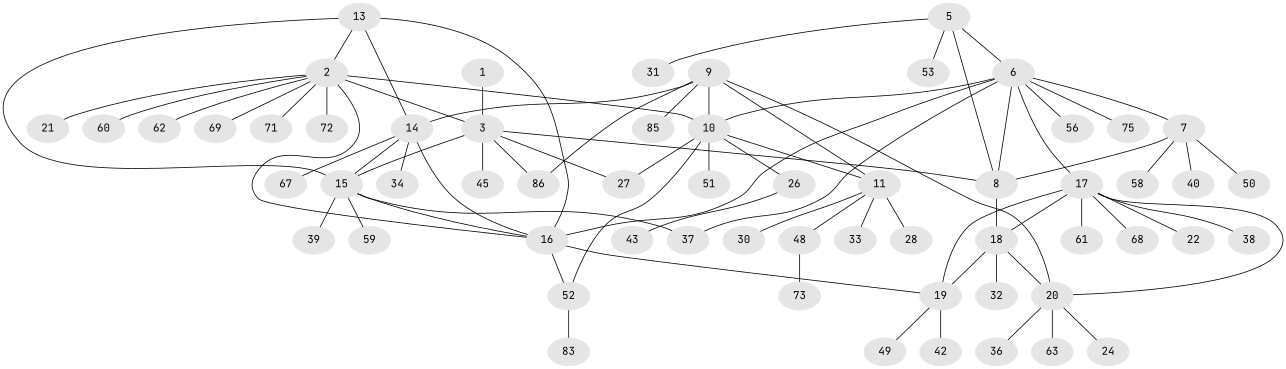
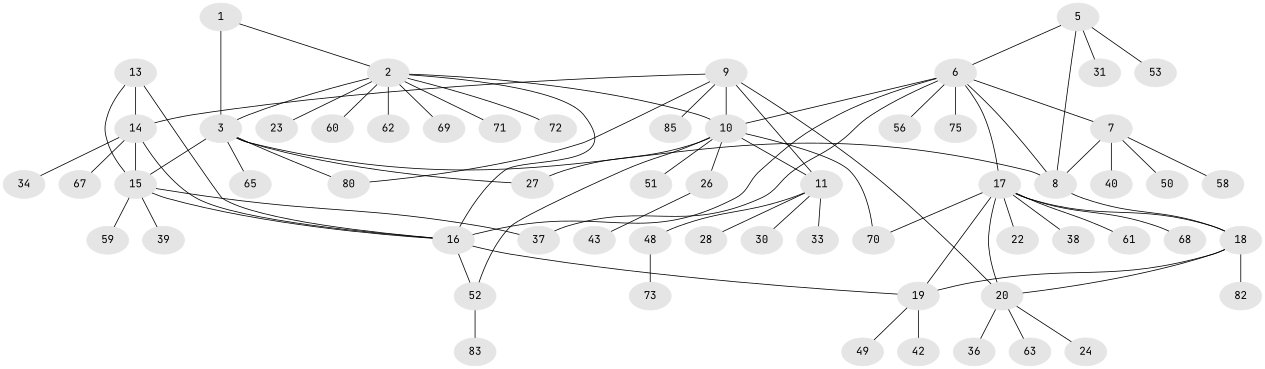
(343, 45) -> (305, 45)
(48, 129) -> (277, 129)
(483, 184) -> (250, 184)
(538, 184) -> (349, 184)
none -> (873, 240)
(996, 296) -> (1241, 296)
